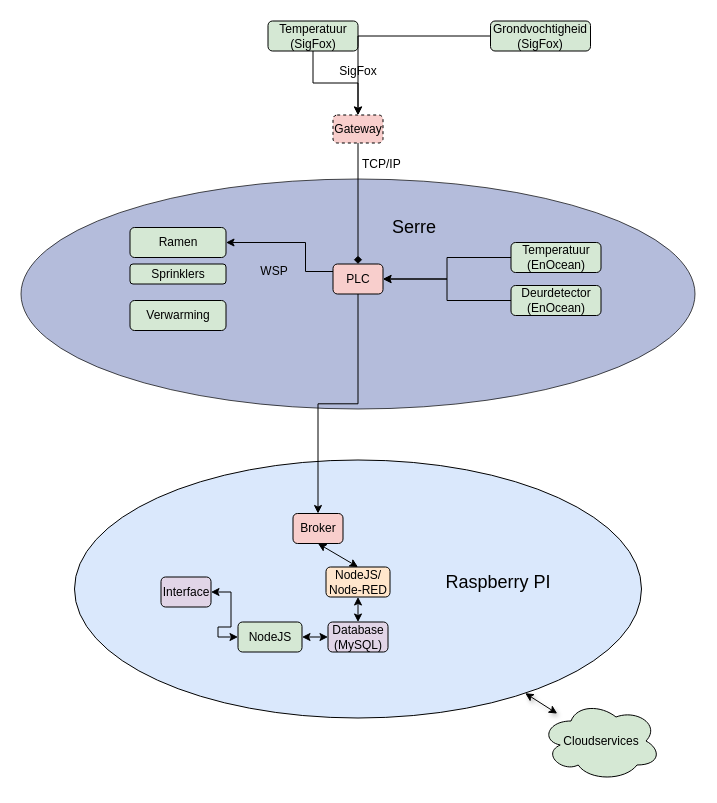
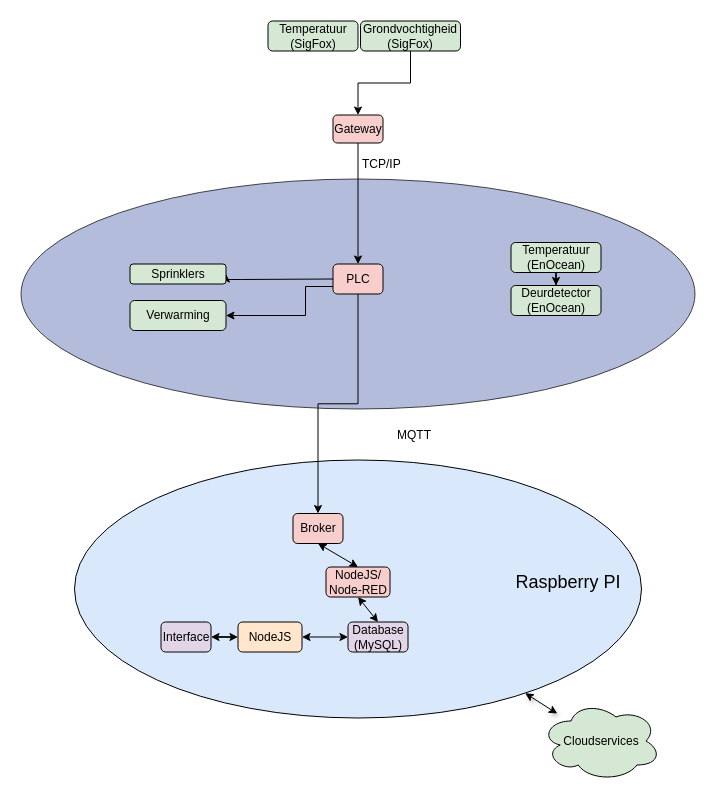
(541, 36) -> (411, 36)
(359, 72) -> none
(318, 83) -> none
(358, 129) -> (358, 129)
(414, 228) -> none
(178, 243) -> none
(296, 243) -> none
(358, 255) -> (358, 256)
(470, 258) -> (556, 280)
(274, 271) -> none
none -> (279, 279)
(470, 301) -> none
none -> (296, 316)
none -> (414, 436)
(358, 582) -> (358, 582)
(498, 582) -> (568, 582)
(186, 592) -> (186, 637)
(270, 637) -> (270, 637)
(358, 637) -> (378, 637)
